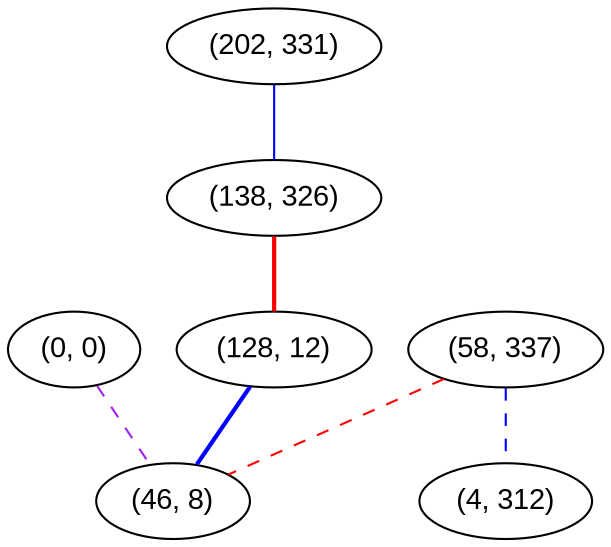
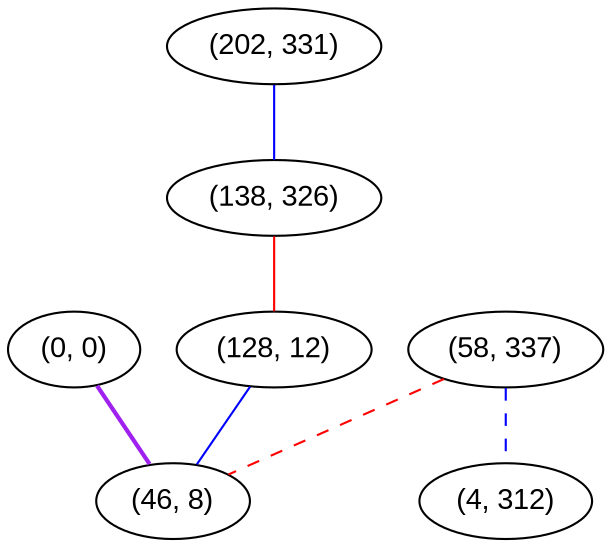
(274, 274) -> (274, 274)
(123, 425) -> (123, 425)
(224, 425) -> (224, 425)
